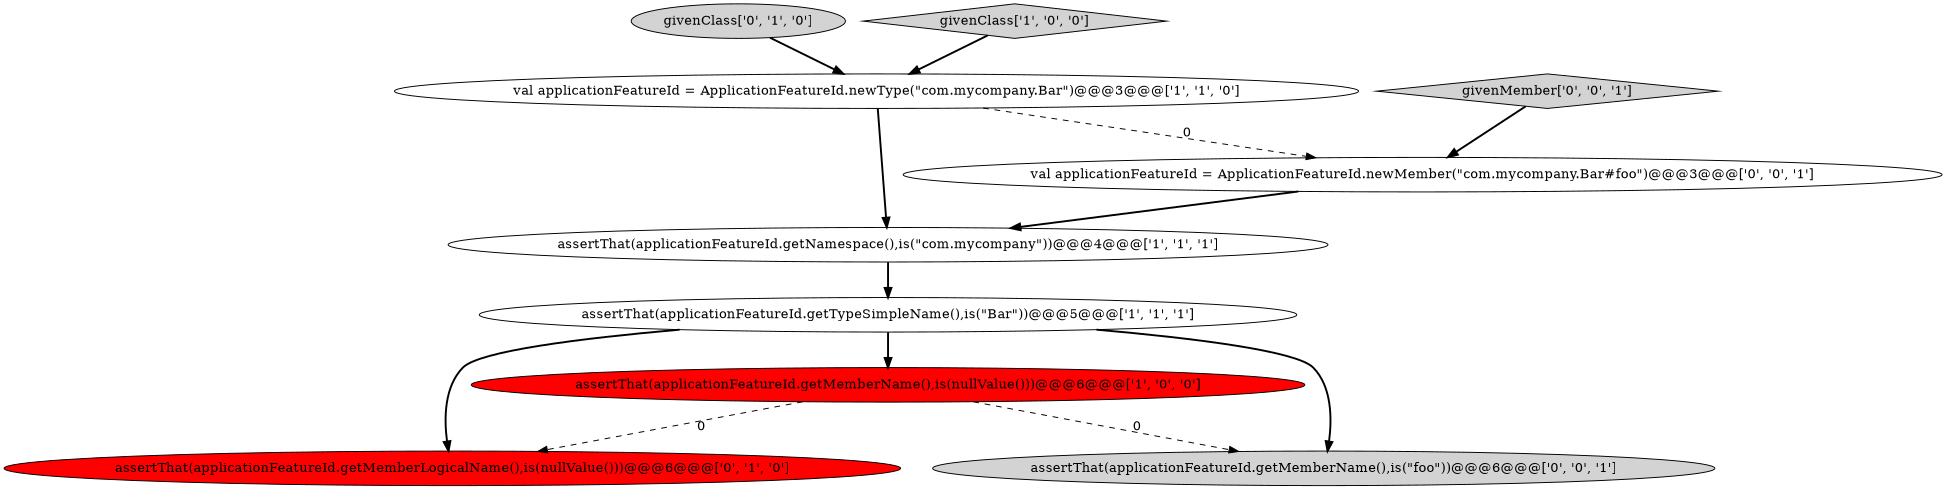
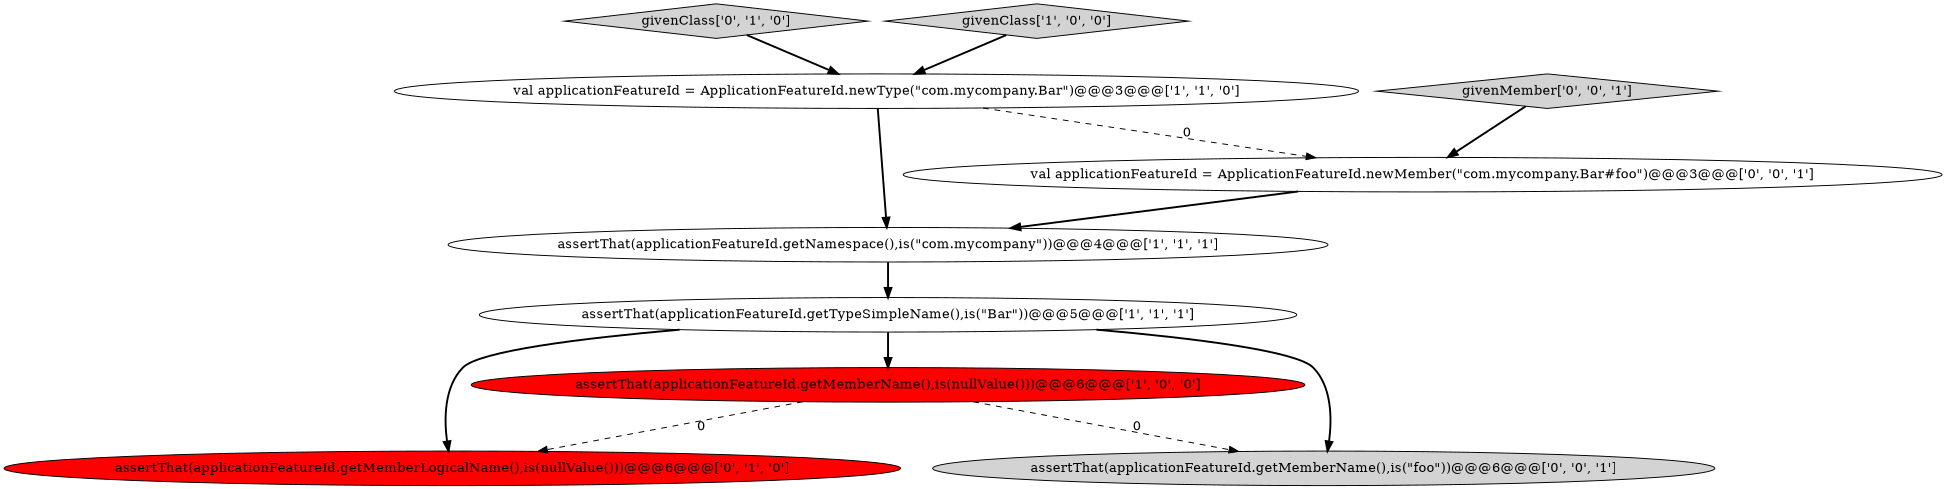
(738, 21) -> (716, 21)
